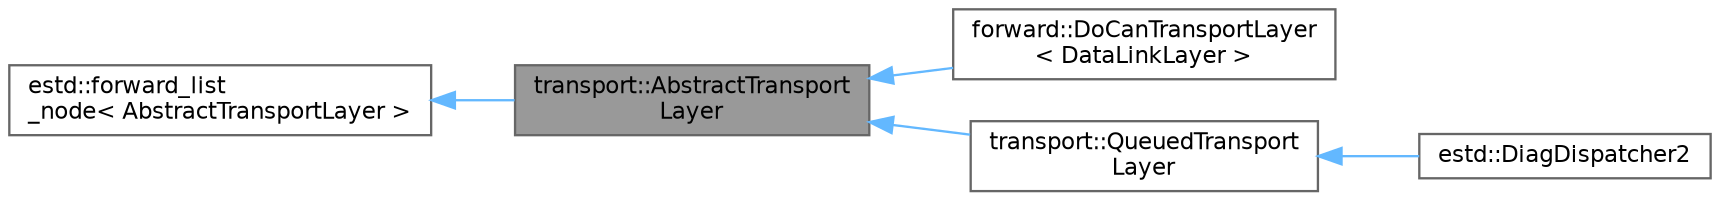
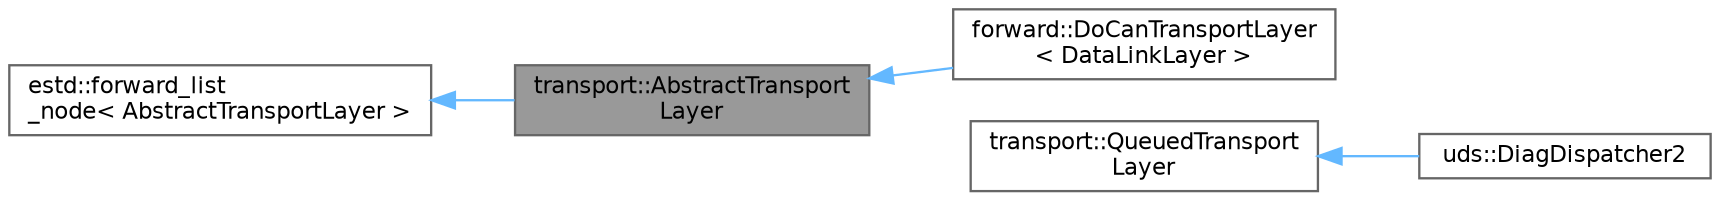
(932, 130) -> none
(1565, 156) -> (1565, 156)
